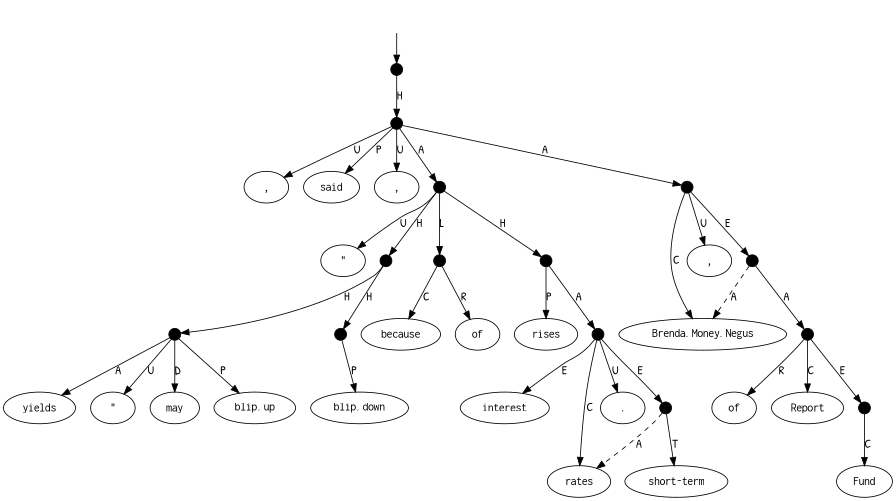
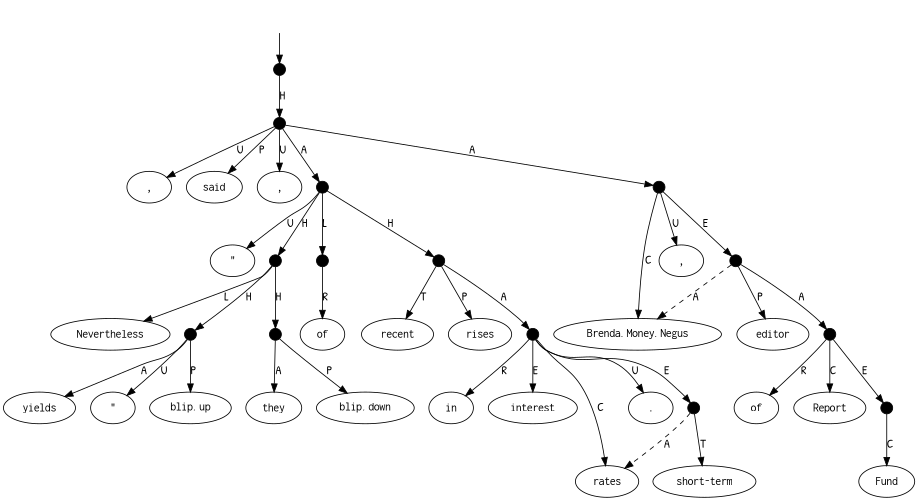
none -> (110, 334)
none -> (398, 334)
(401, 334) -> none
none -> (773, 334)
(175, 408) -> none
none -> (274, 408)
none -> (451, 408)
